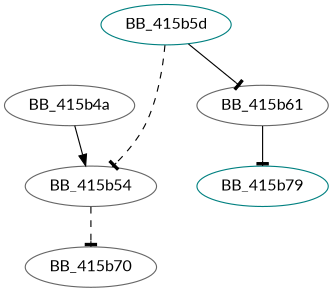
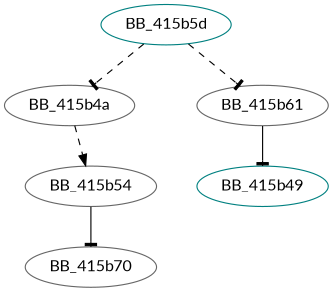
(212, 63) -> (212, 63)
(152, 109) -> (120, 63)
(79, 140) -> (79, 140)
(263, 186) -> (263, 186)
(91, 224) -> (91, 224)
